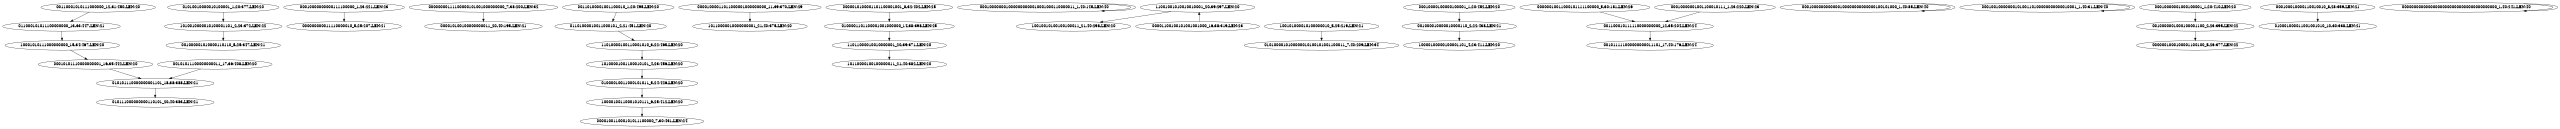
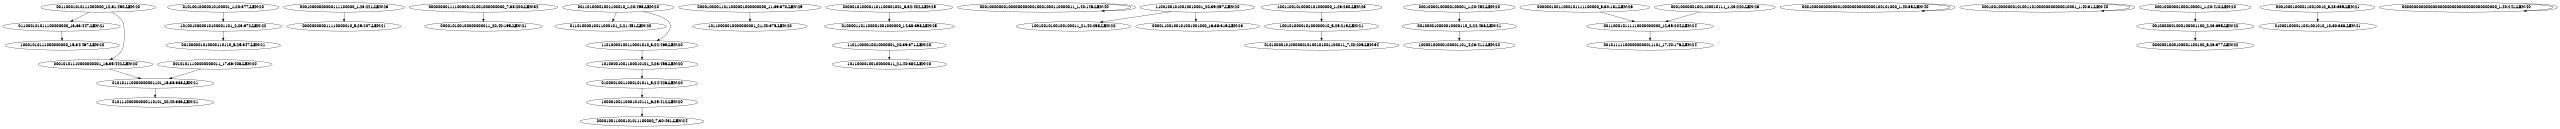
none -> (1322, 7)
(1199, 18) -> (1196, 16)
(625, 35) -> (667, 20)
(889, 35) -> none
(78, 54) -> (124, 35)
